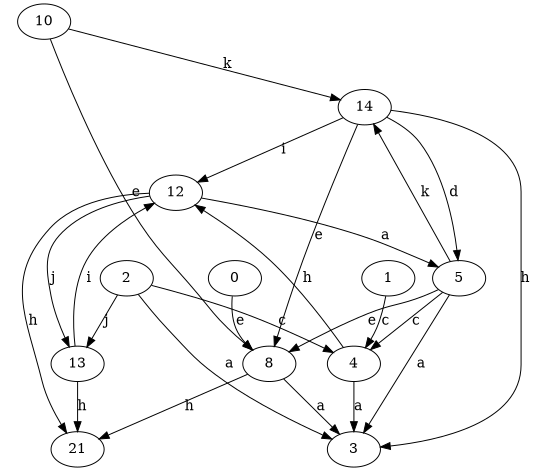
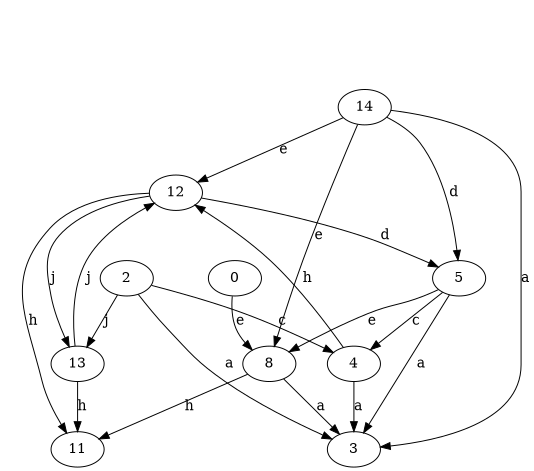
(44, 22) -> none
(284, 150) -> (284, 150)
(414, 197) -> none
(385, 236) -> (385, 236)
(89, 278) -> (89, 278)
(388, 278) -> none
(526, 278) -> (526, 278)
(78, 449) -> (78, 449)
